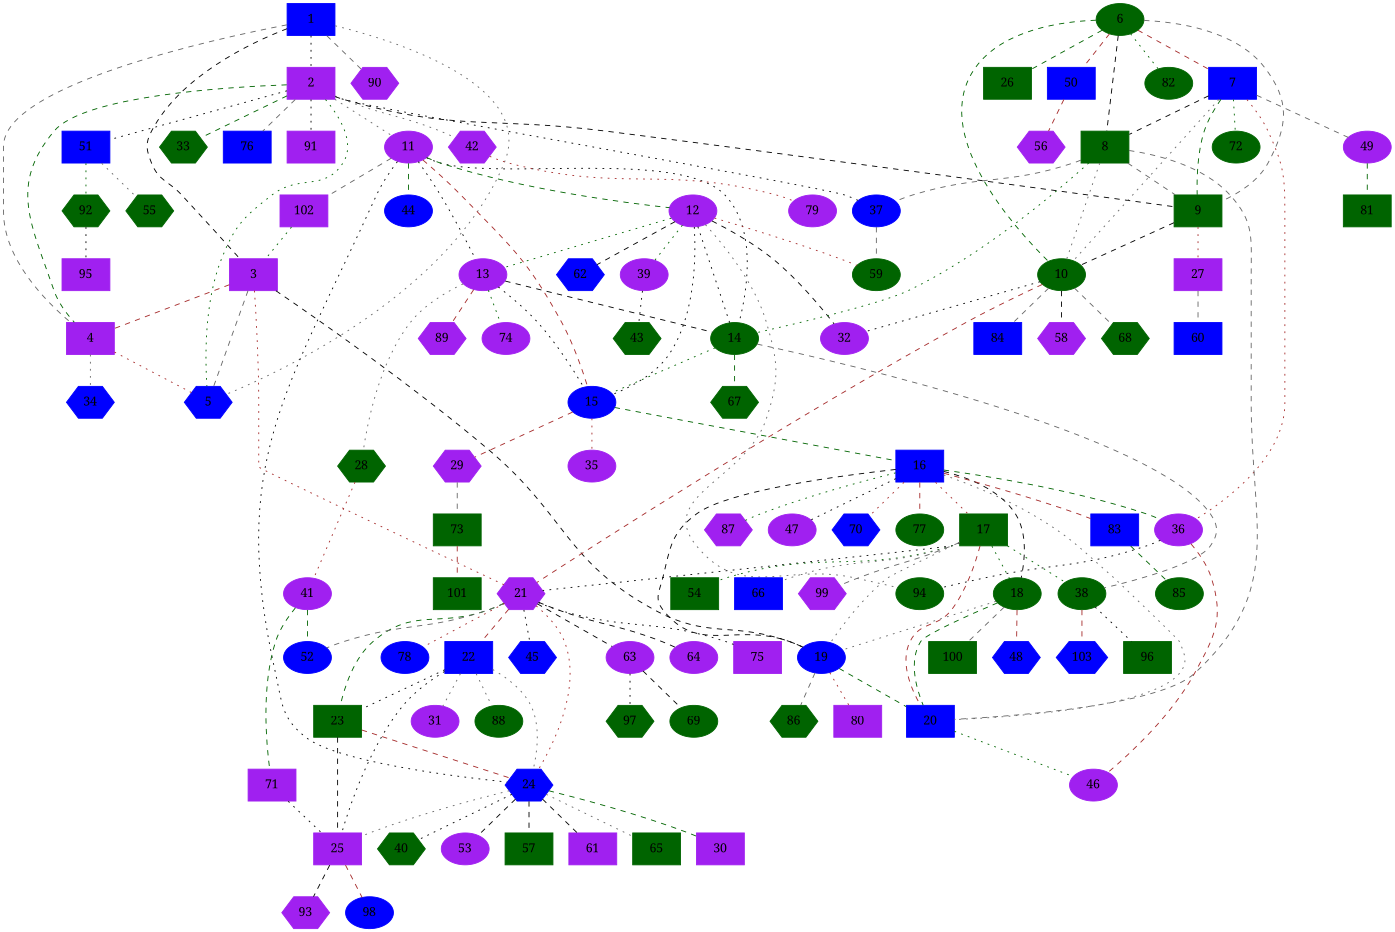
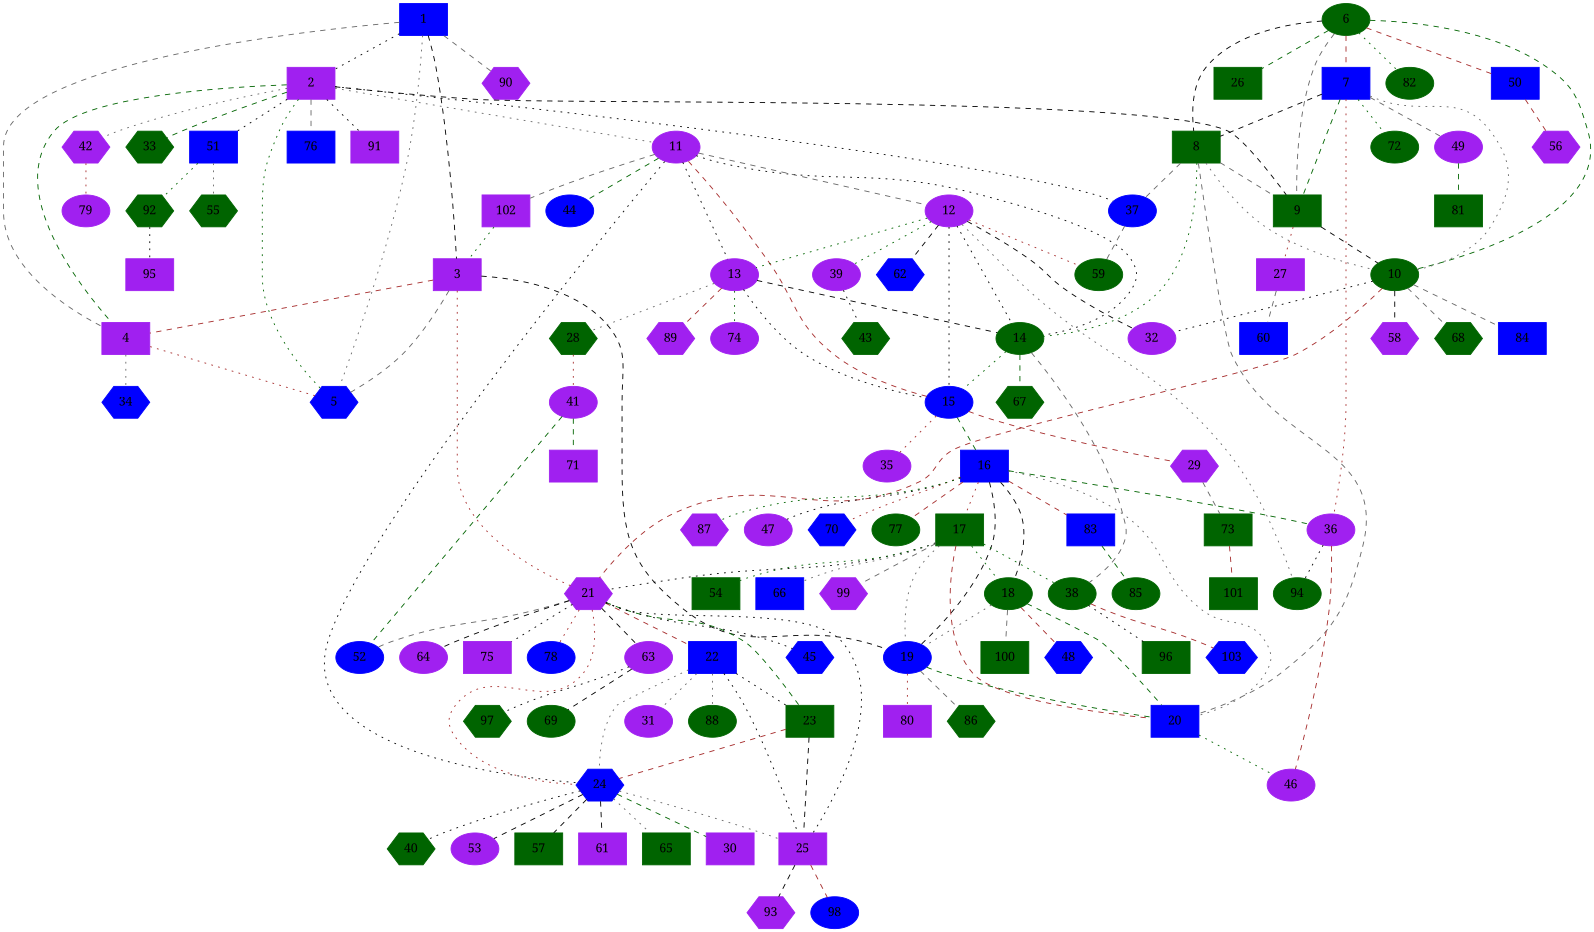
(547, 189) -> (830, 183)
(305, 817) -> (816, 627)
